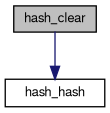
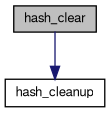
(55, 93) -> (55, 93)
